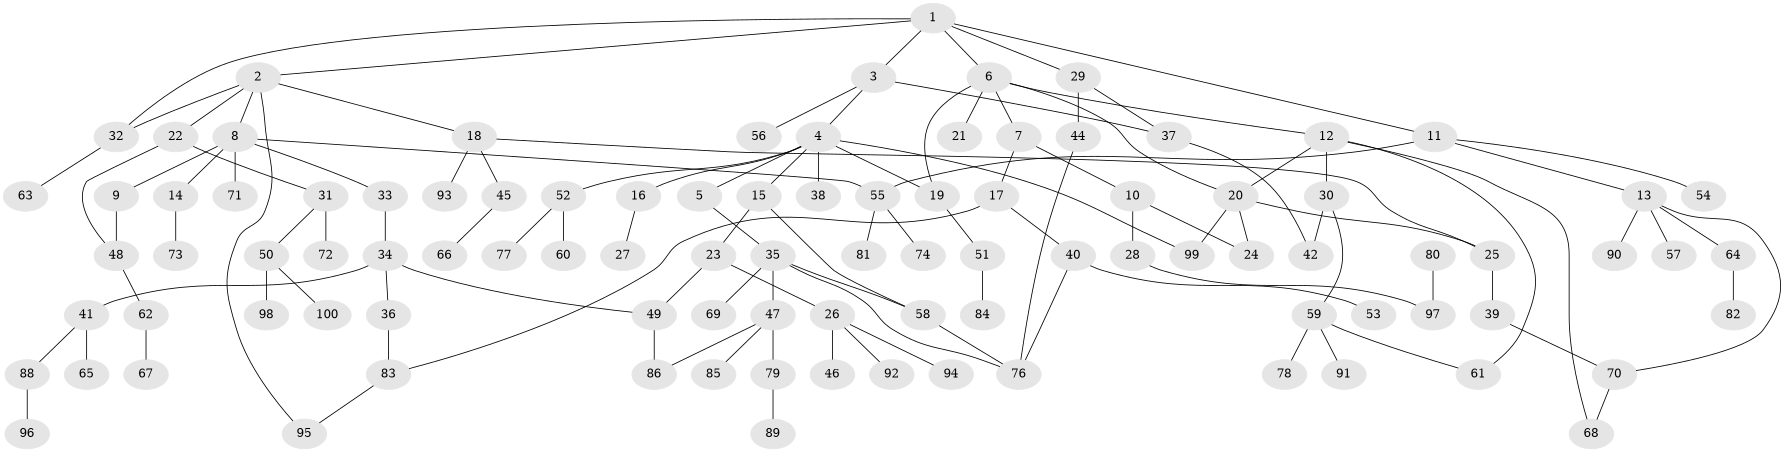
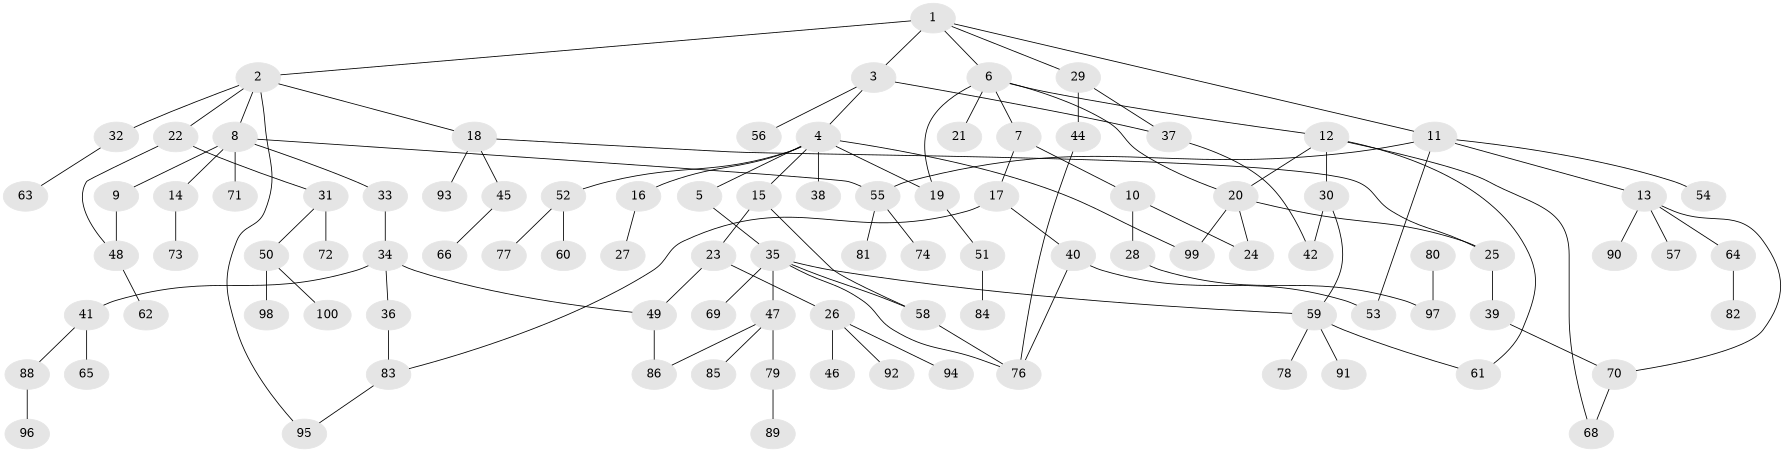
(509, 28) -> none
none -> (1402, 234)
none -> (1042, 296)
(146, 375) -> none
